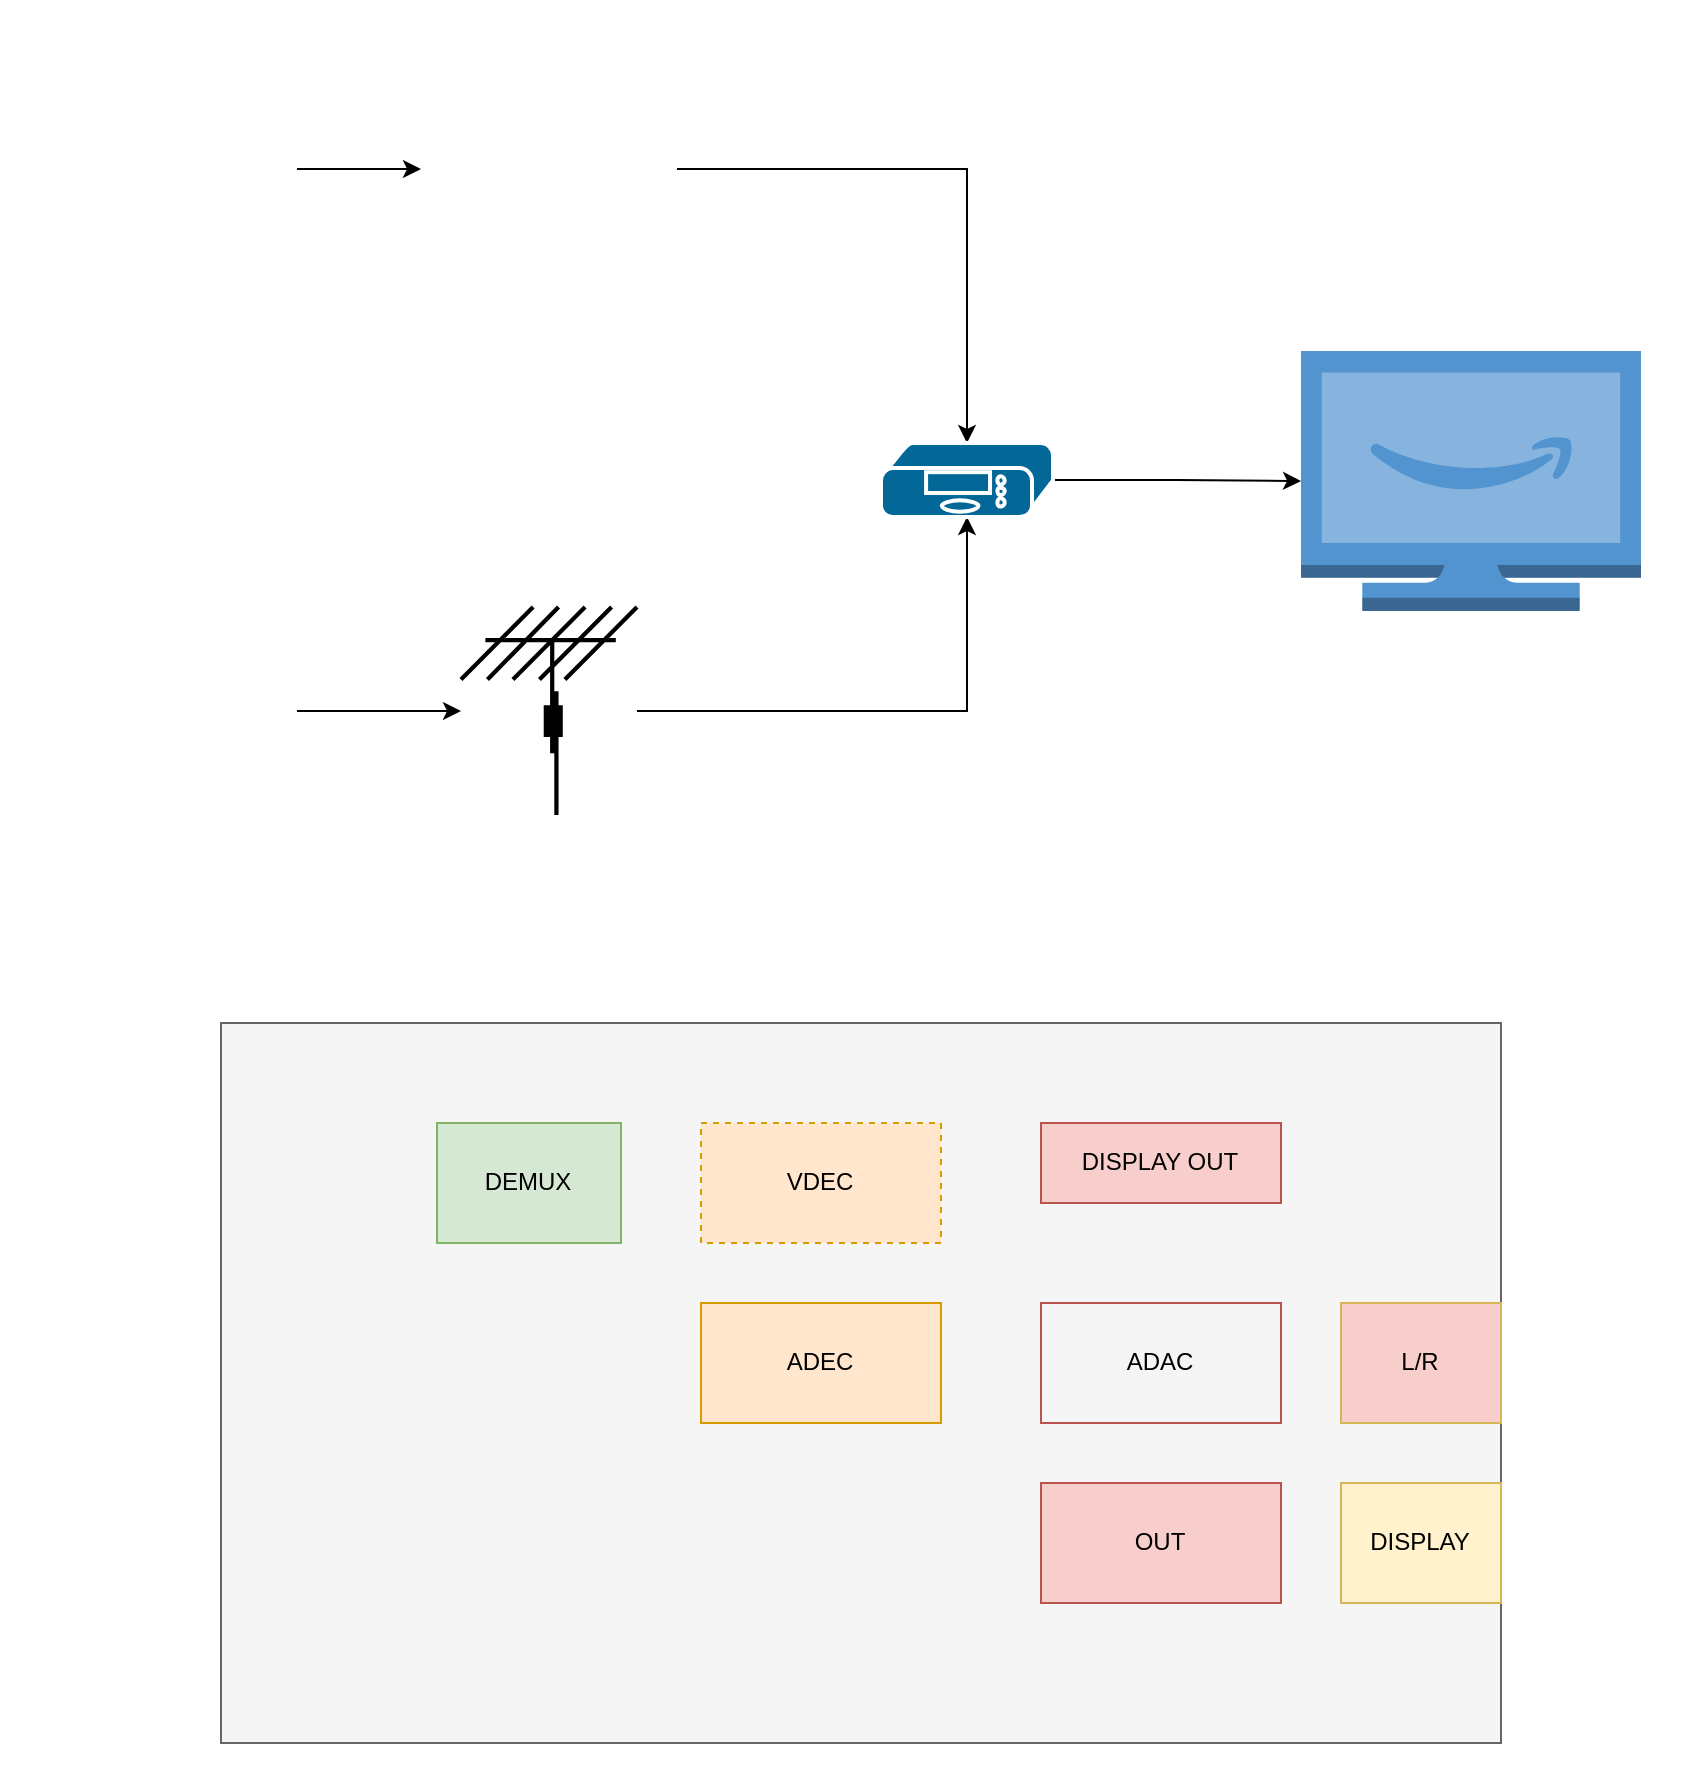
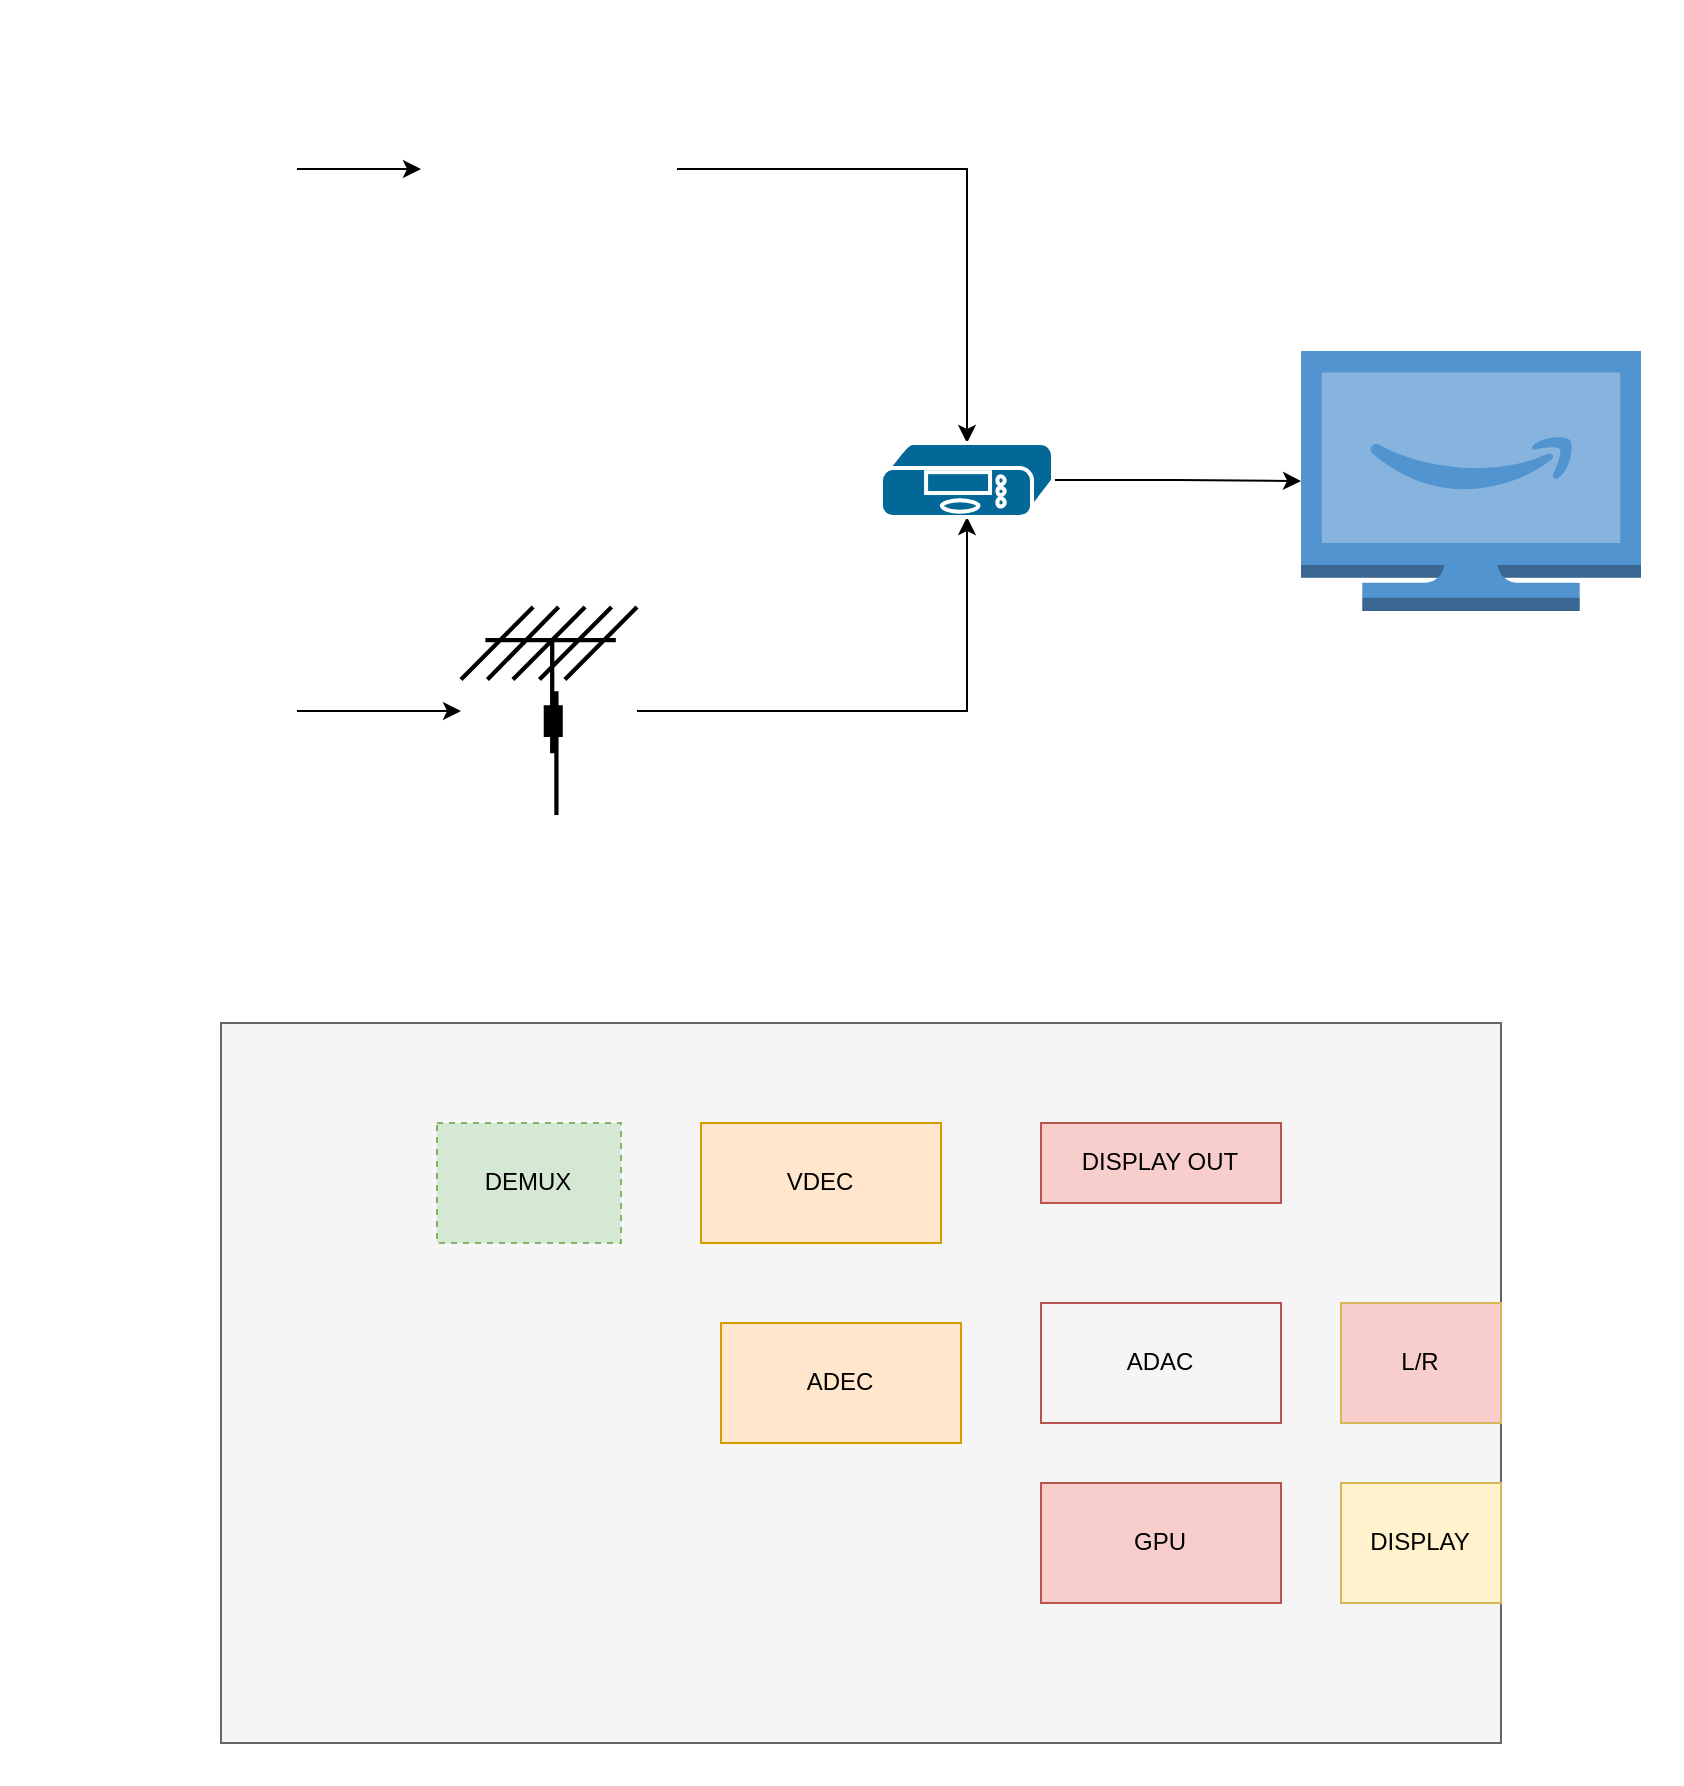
(529, 1183) -> (529, 1183)
(821, 1183) -> (821, 1183)
(821, 1363) -> (841, 1383)
(1161, 1543) -> (1161, 1543)
